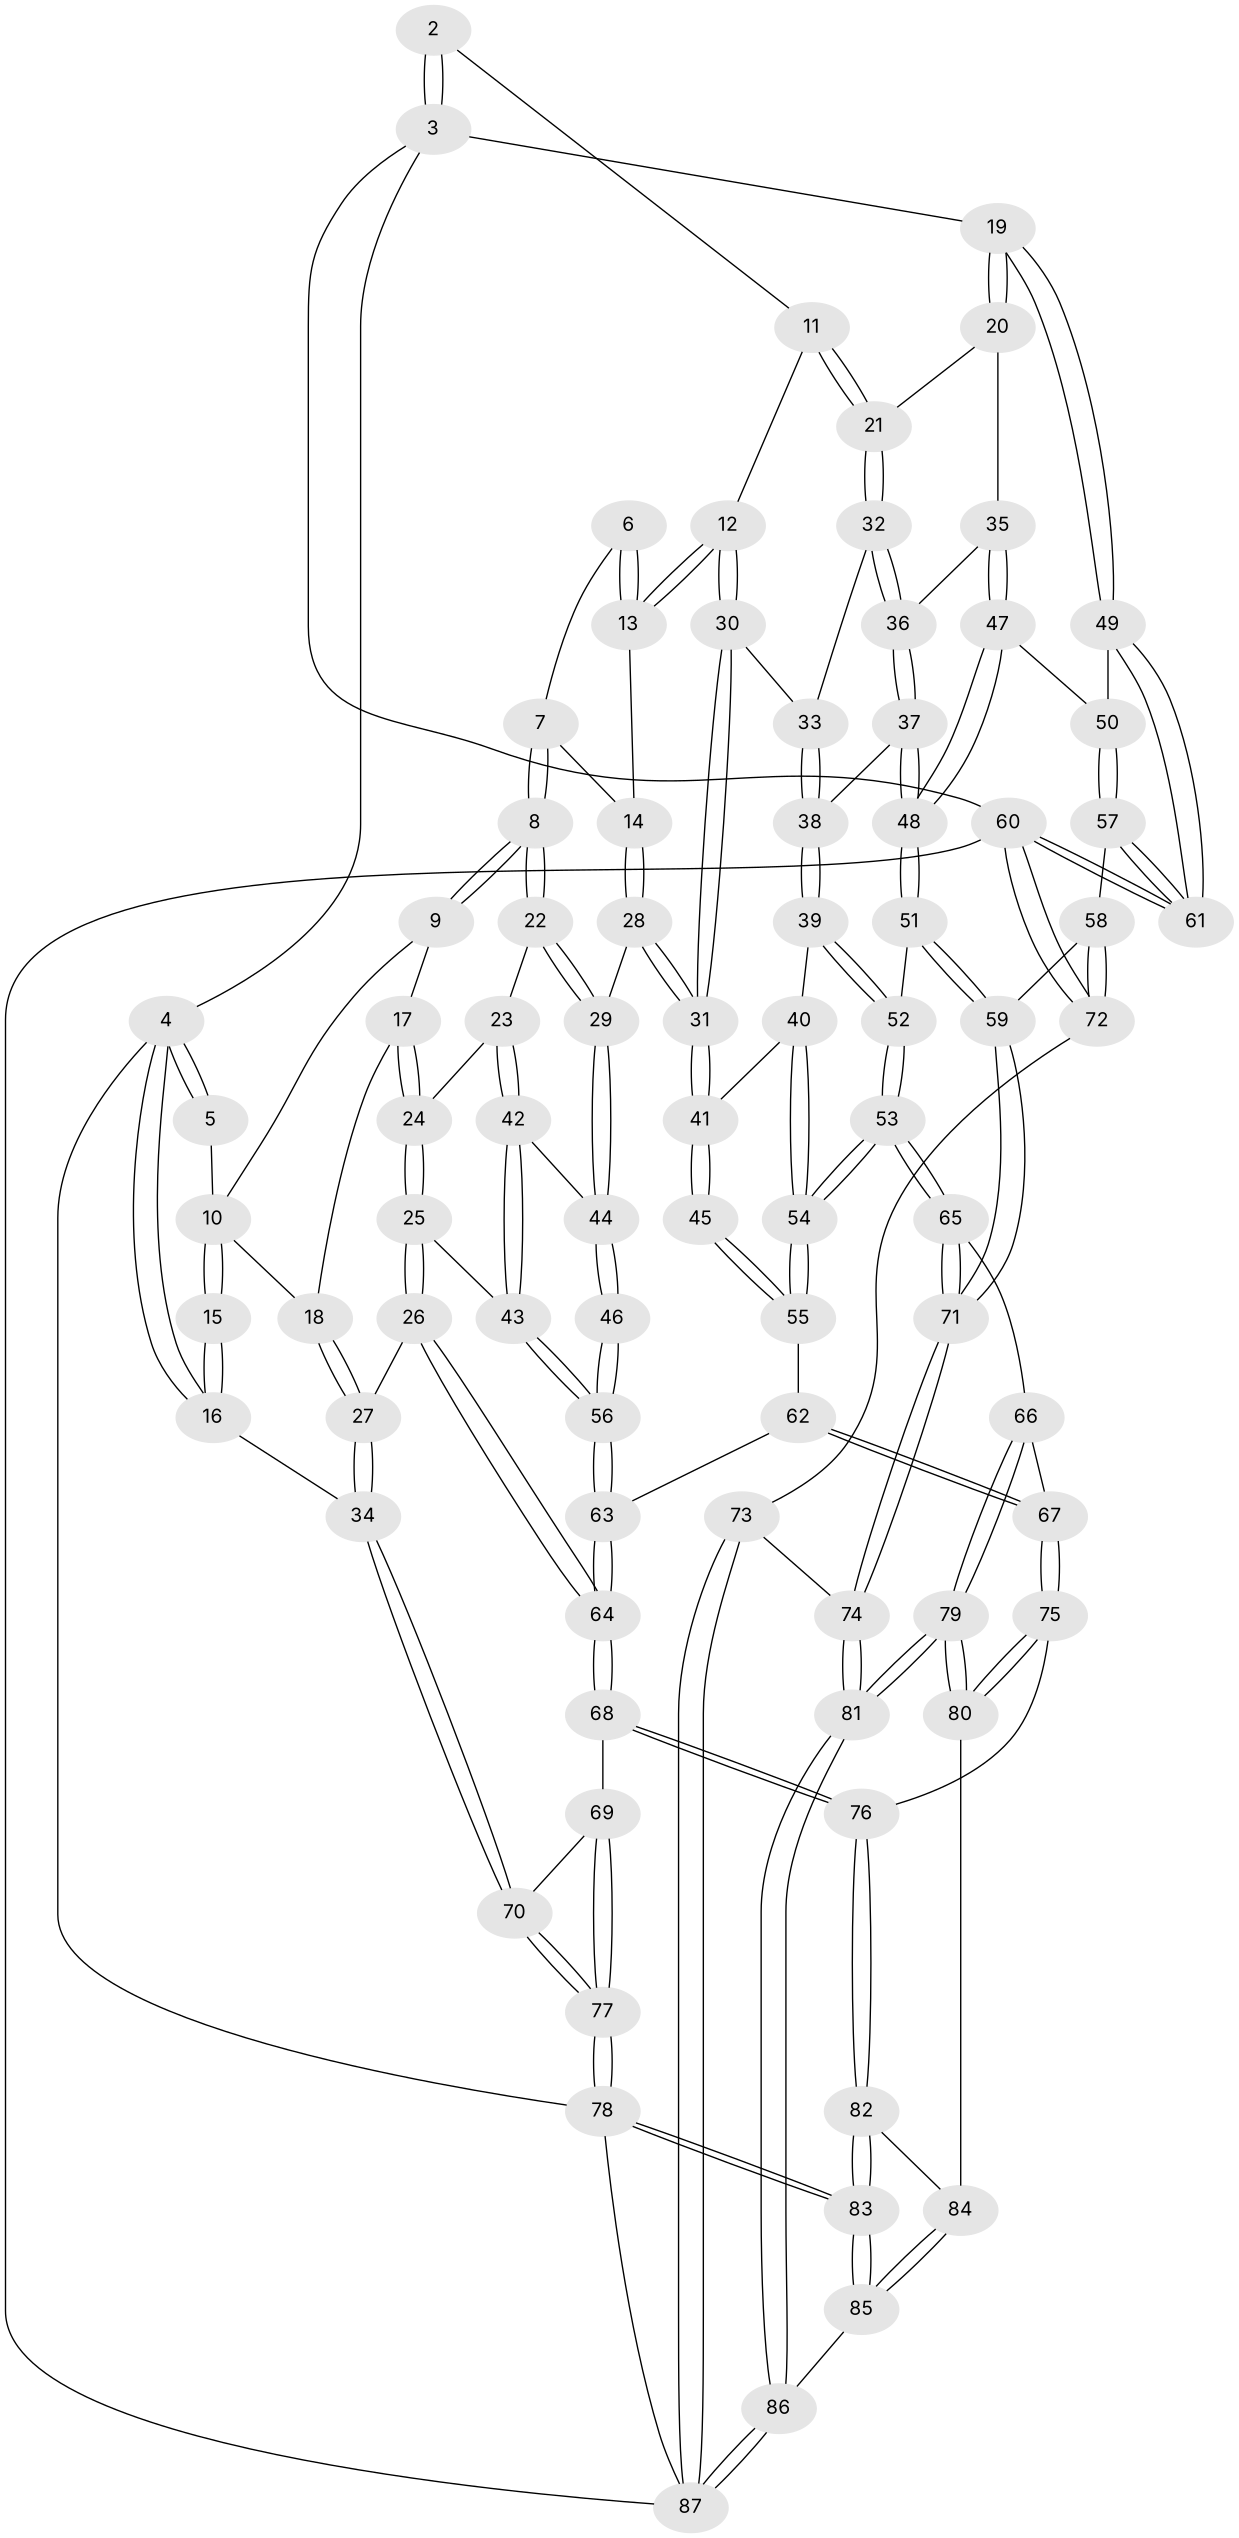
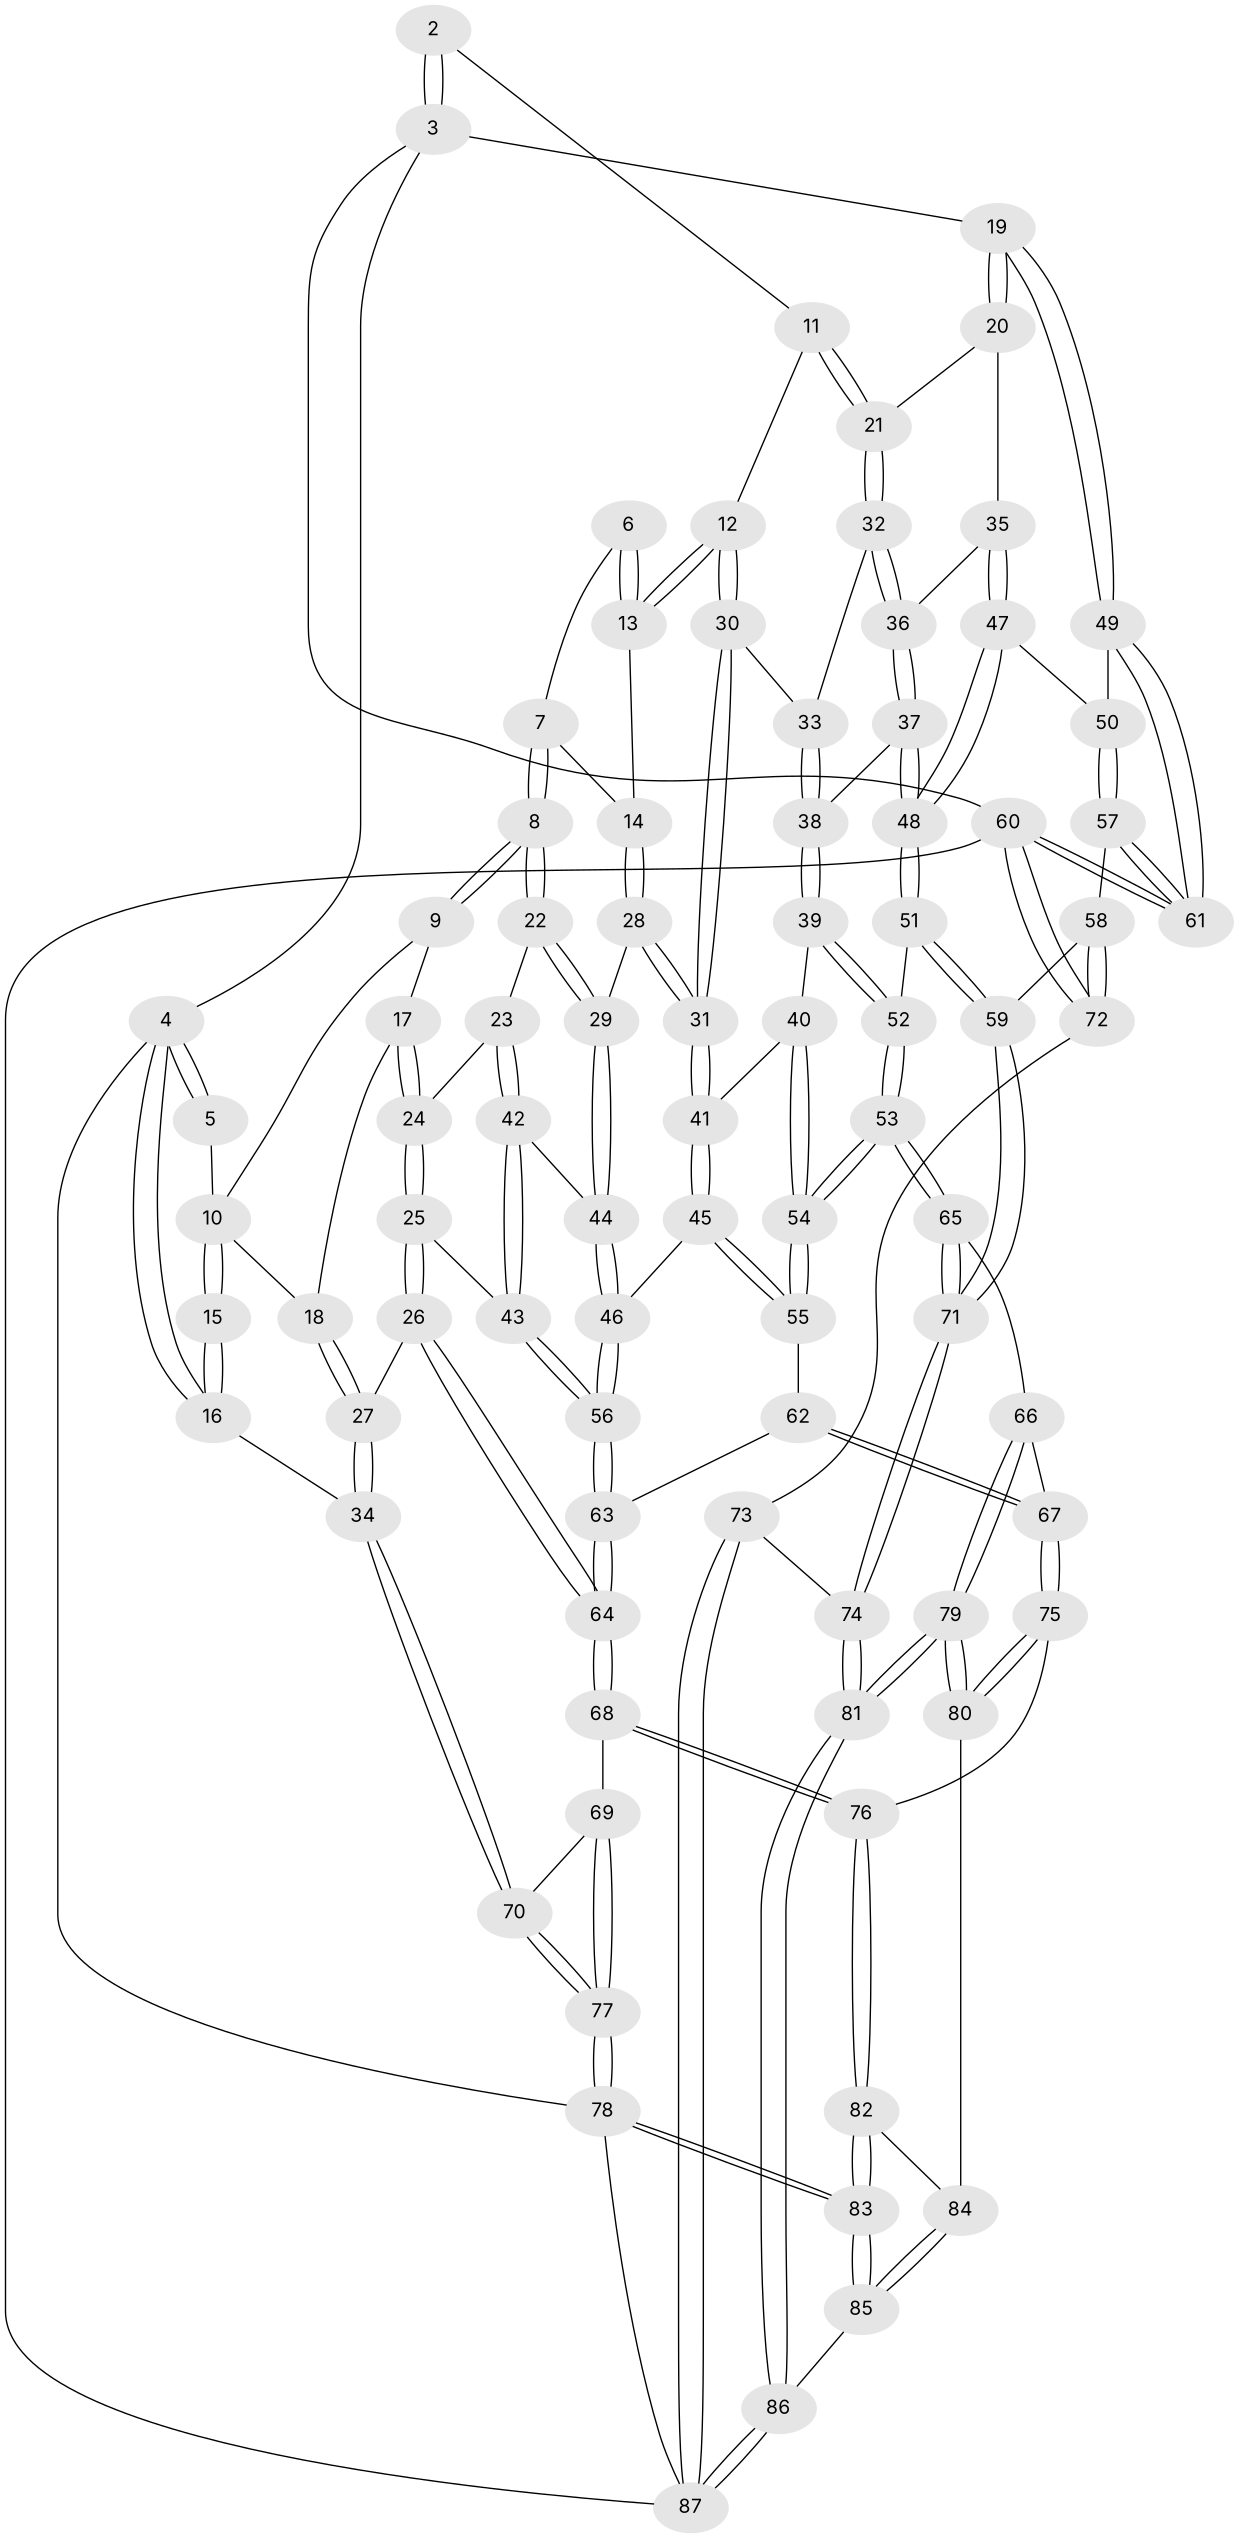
none -> (657, 1269)
